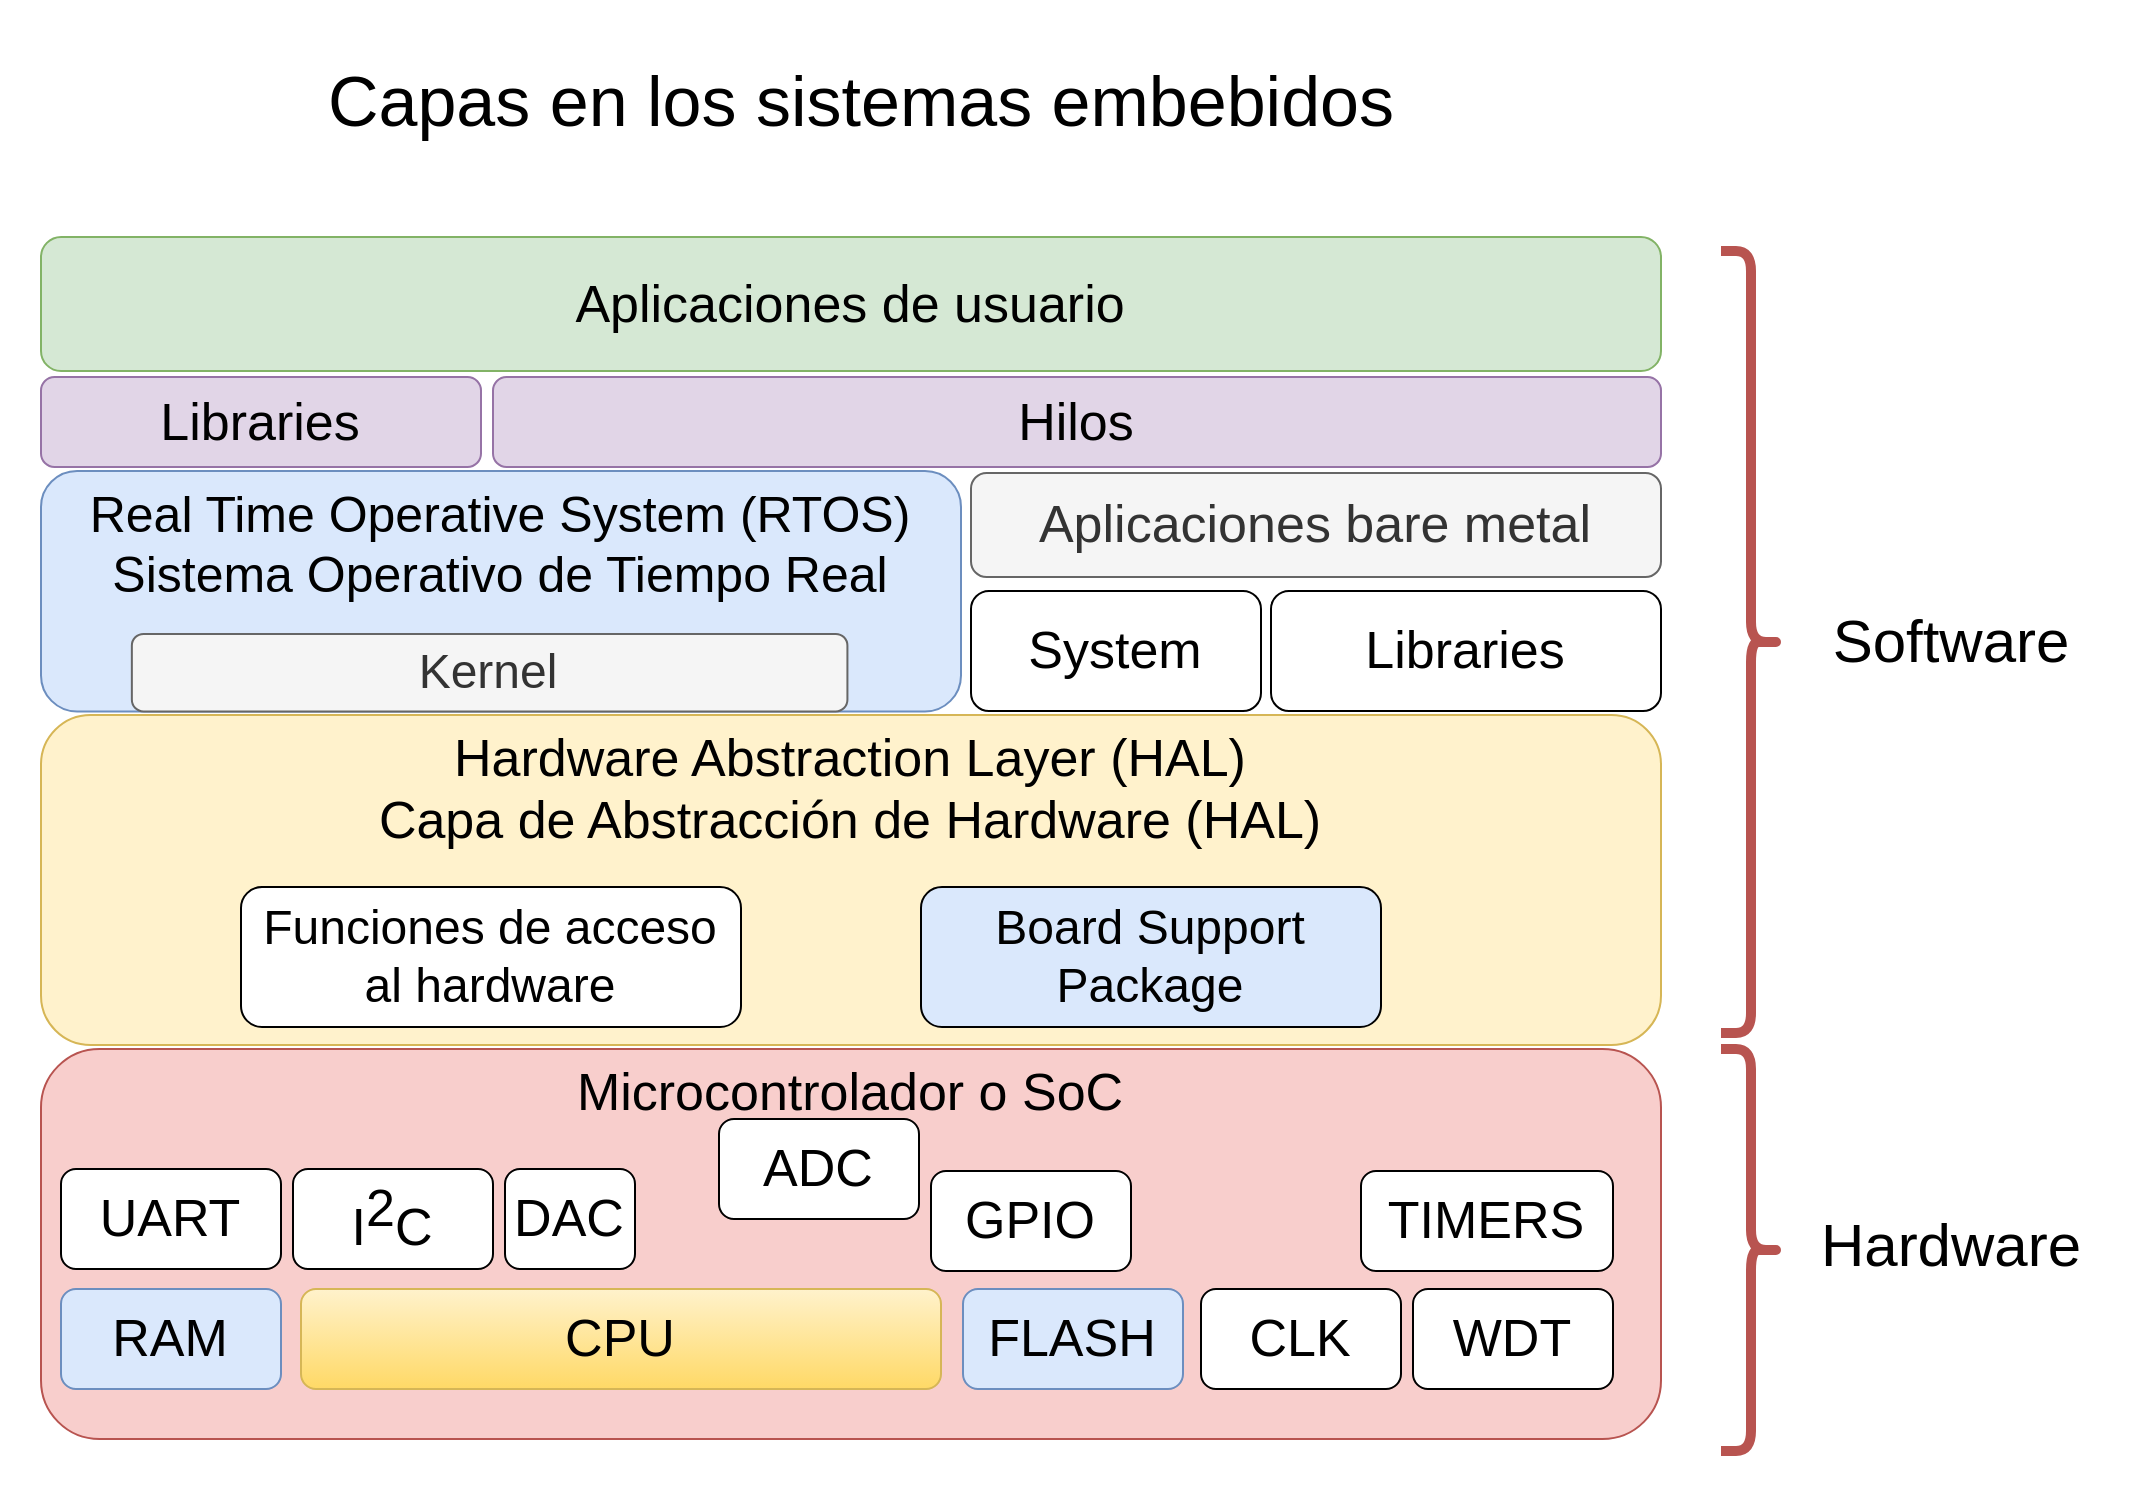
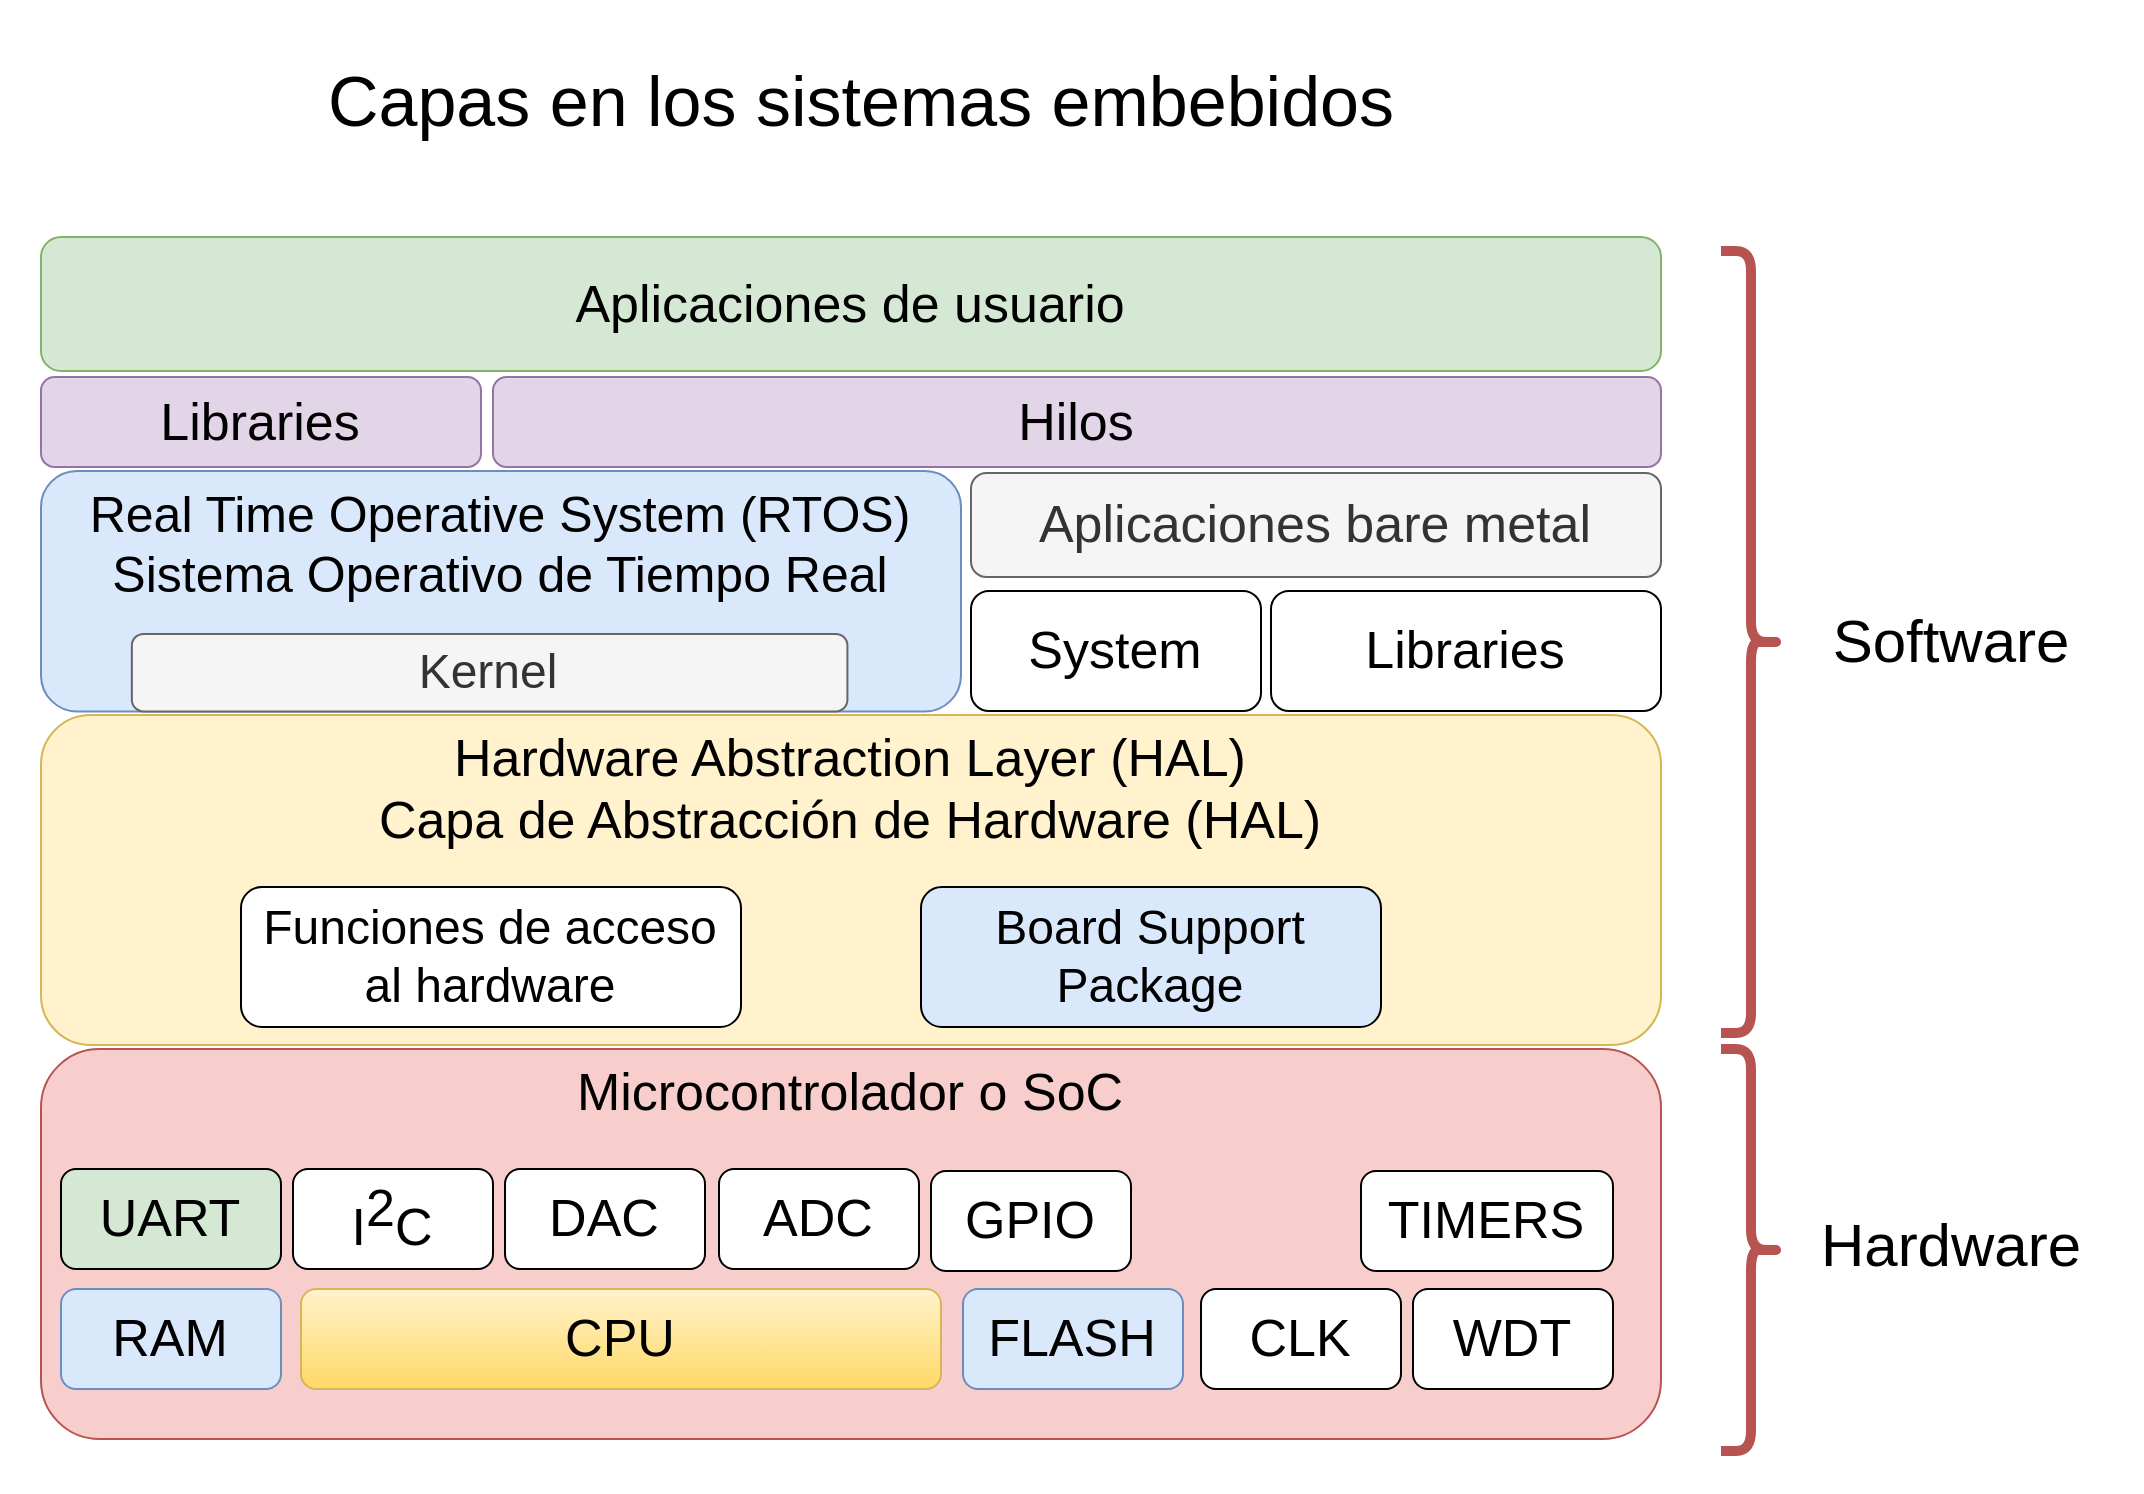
(819, 1169) -> (819, 1219)
(171, 1219) -> (171, 1219)
(570, 1219) -> (605, 1219)
